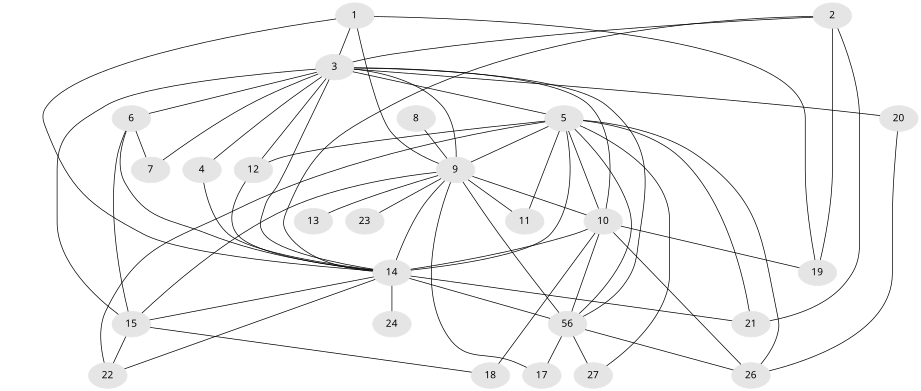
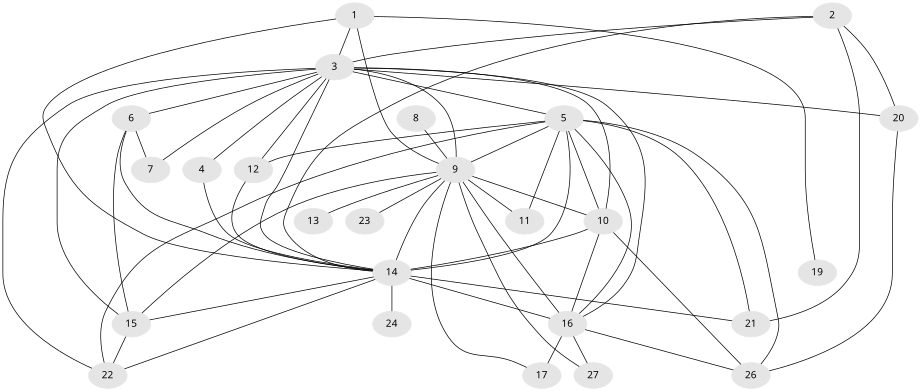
none -> (37, 129)
(832, 145) -> (875, 62)
(670, 229) -> (501, 281)
(710, 247) -> none
(568, 324) -> (568, 324)
(490, 376) -> none
